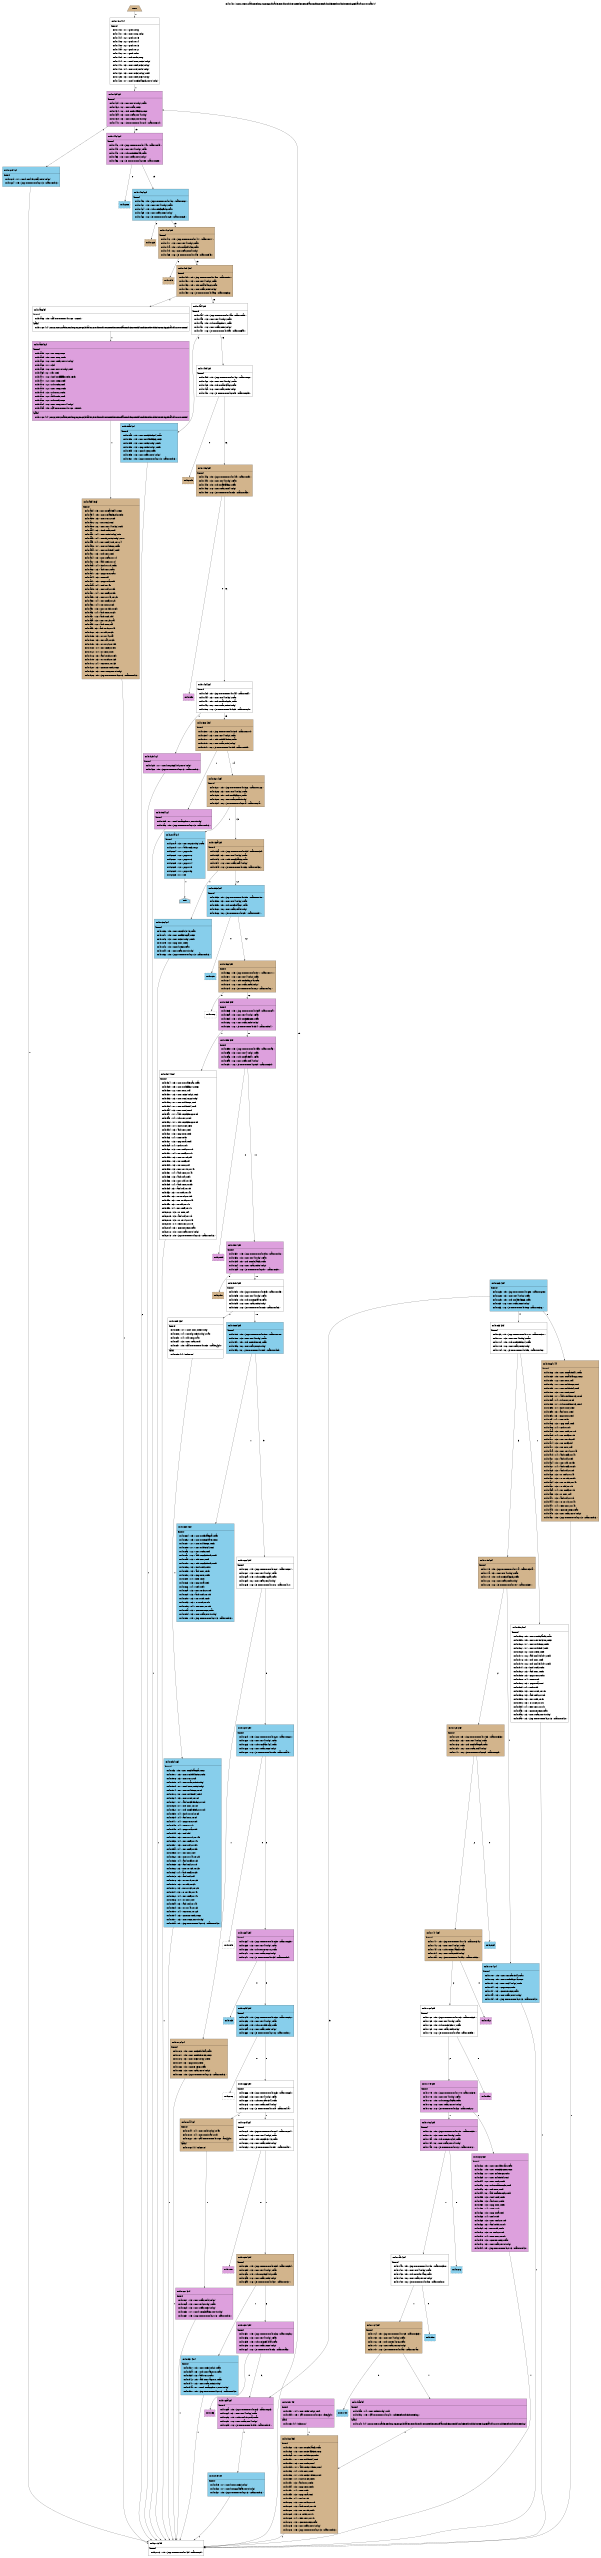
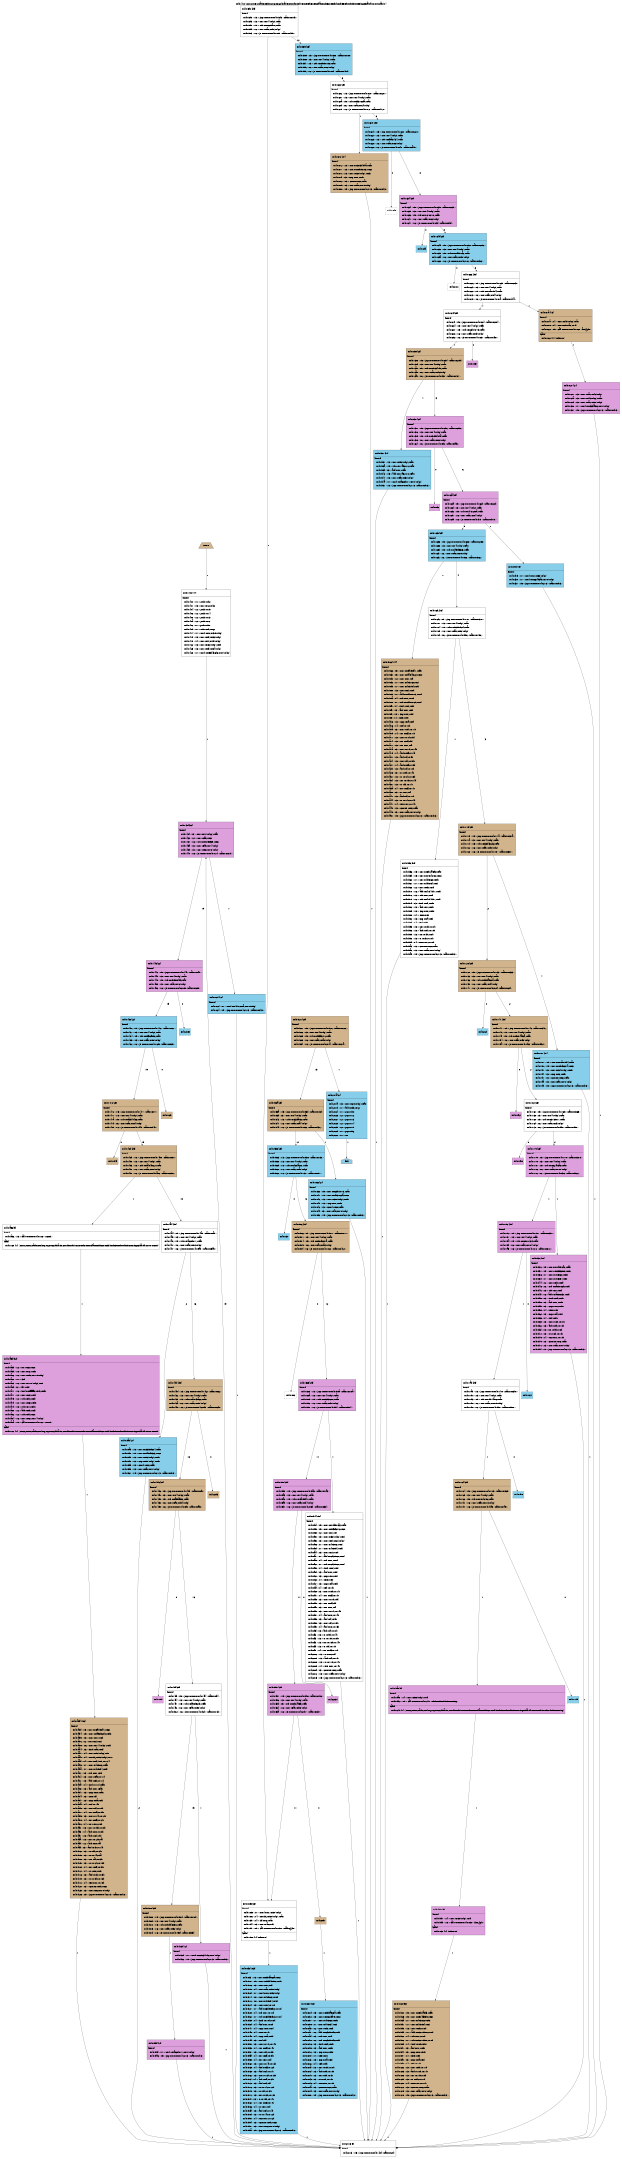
(224, 381) -> (195, 1395)
(230, 763) -> none
(255, 1276) -> (283, 1807)
(234, 1438) -> (323, 1962)
(329, 1793) -> (464, 526)
(376, 2448) -> (468, 1810)
